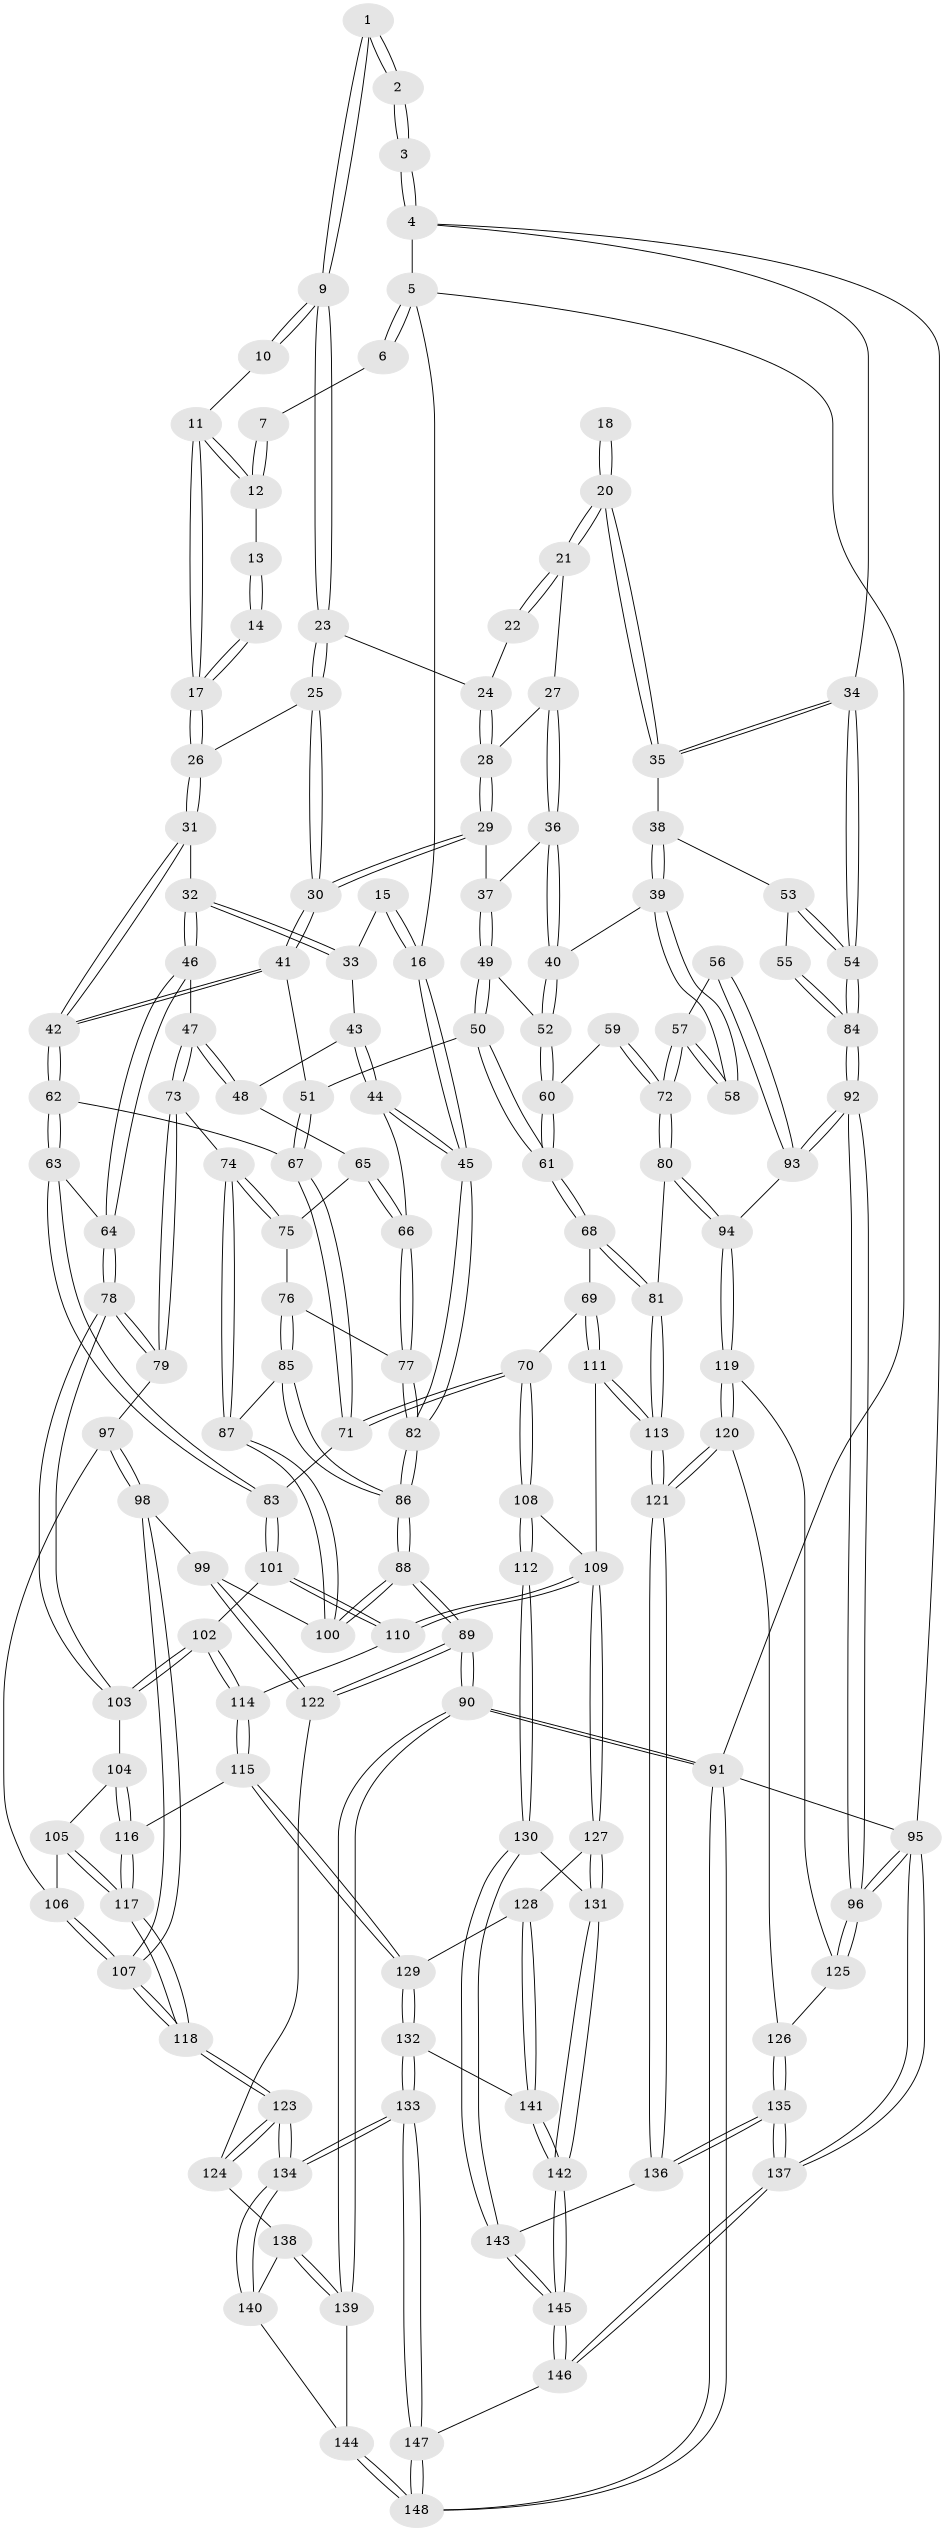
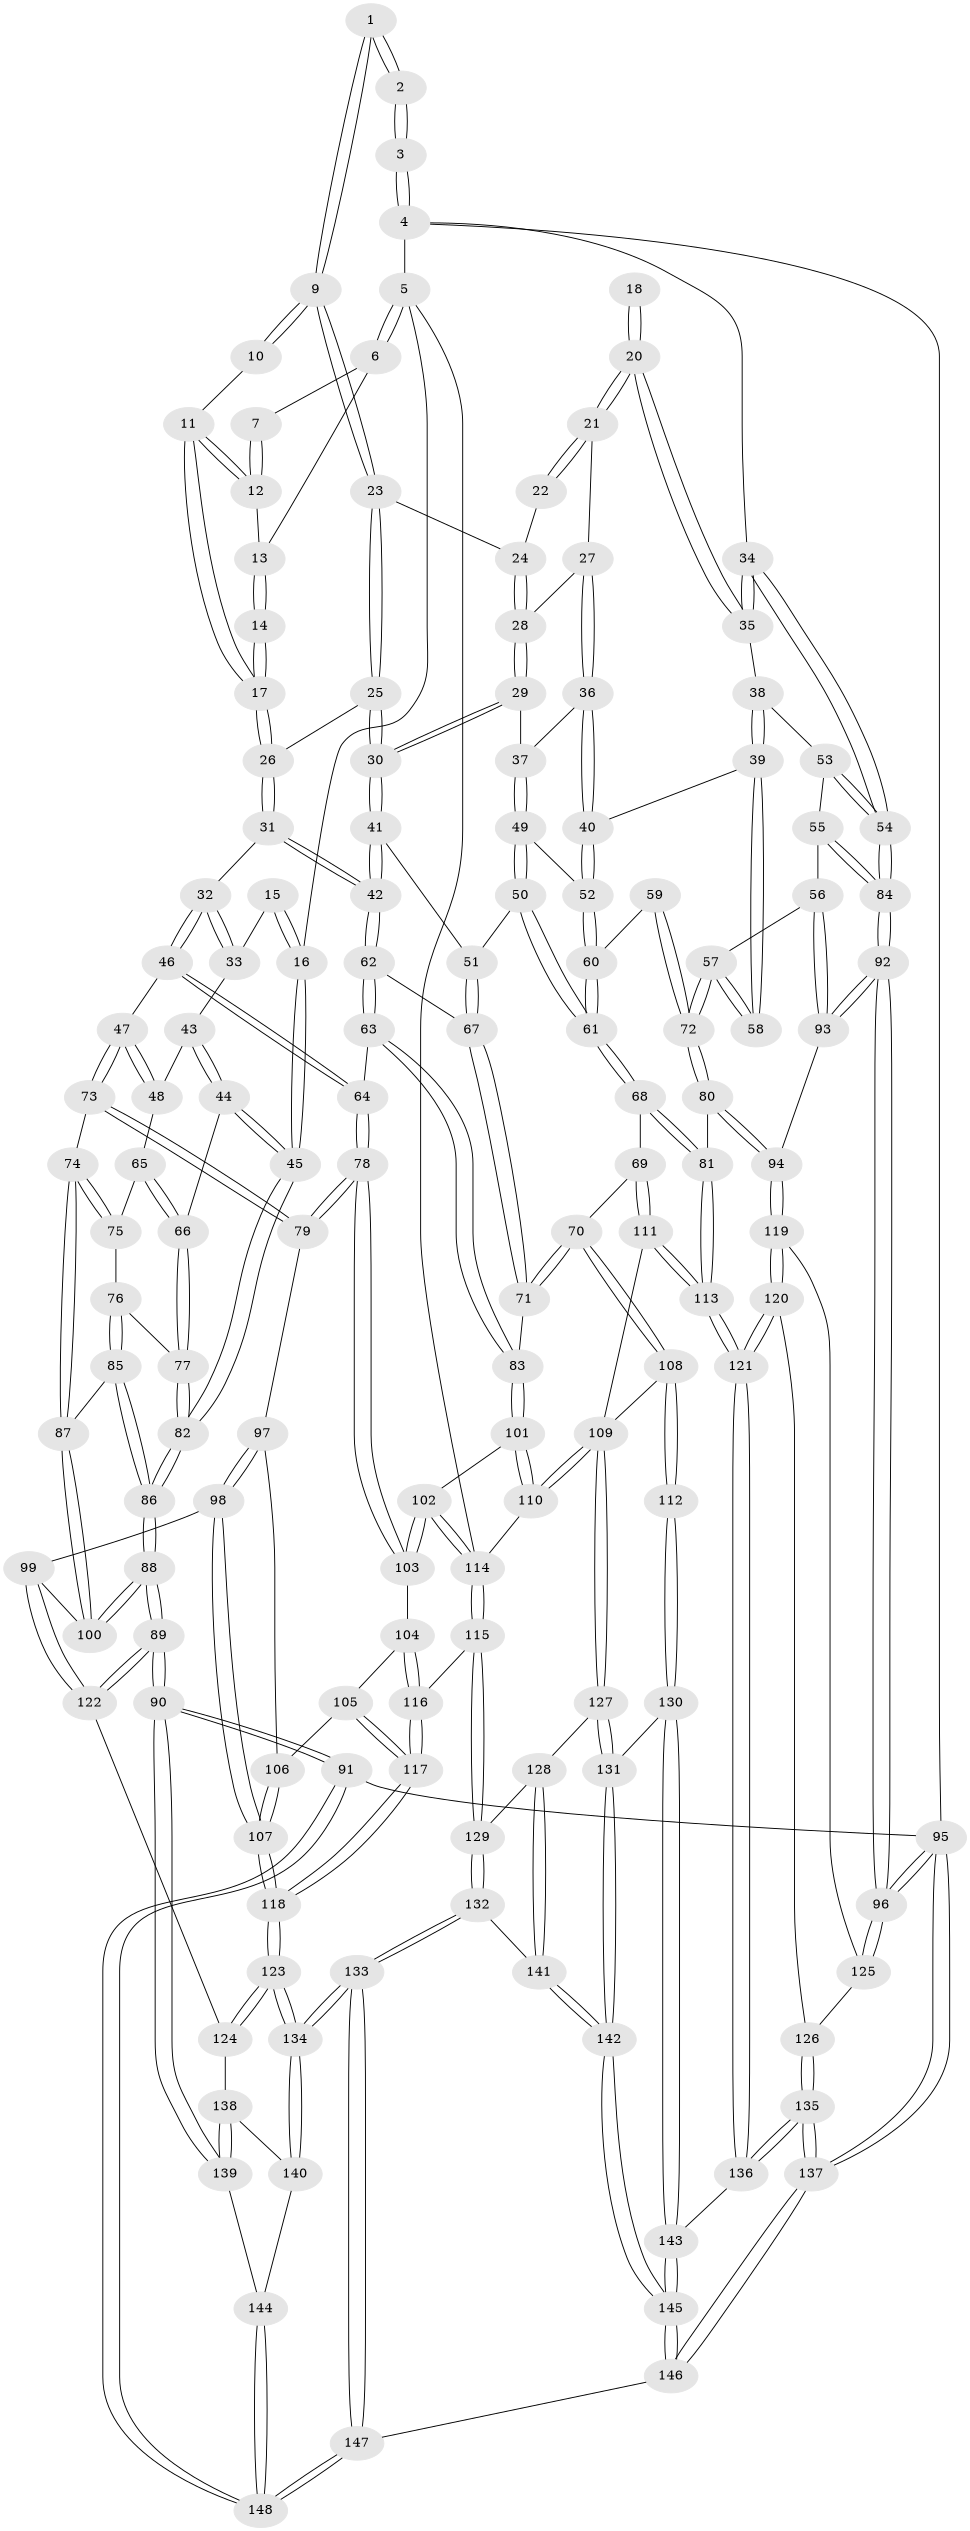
none -> (319, 458)
none -> (818, 862)
(904, 884) -> (453, 896)
